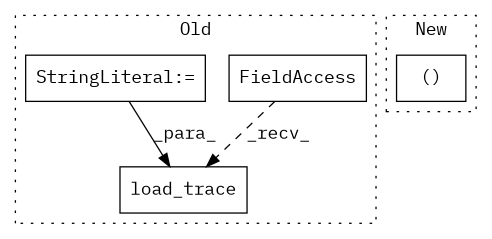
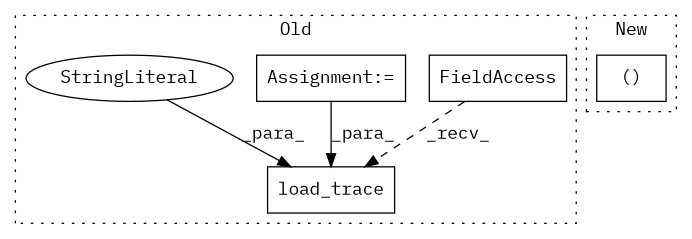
(116, 78) -> (331, 78)
none -> (130, 78)
